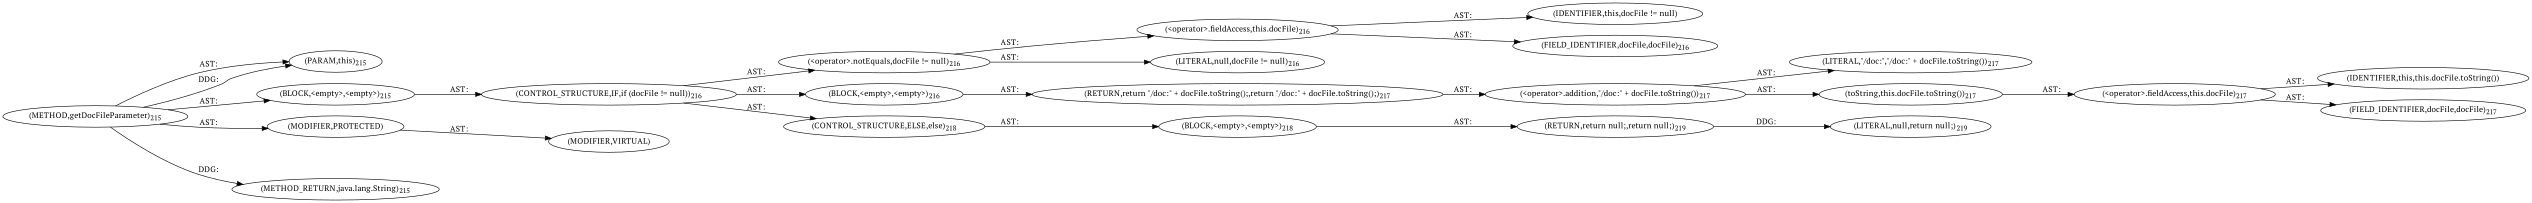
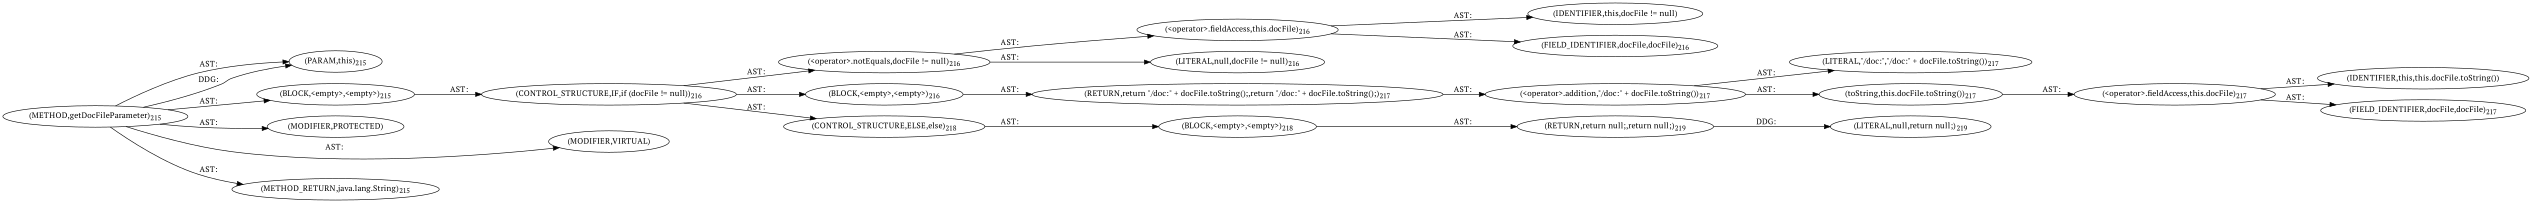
(473, 134) -> (338, 159)
(210, 170) -> (210, 170)
